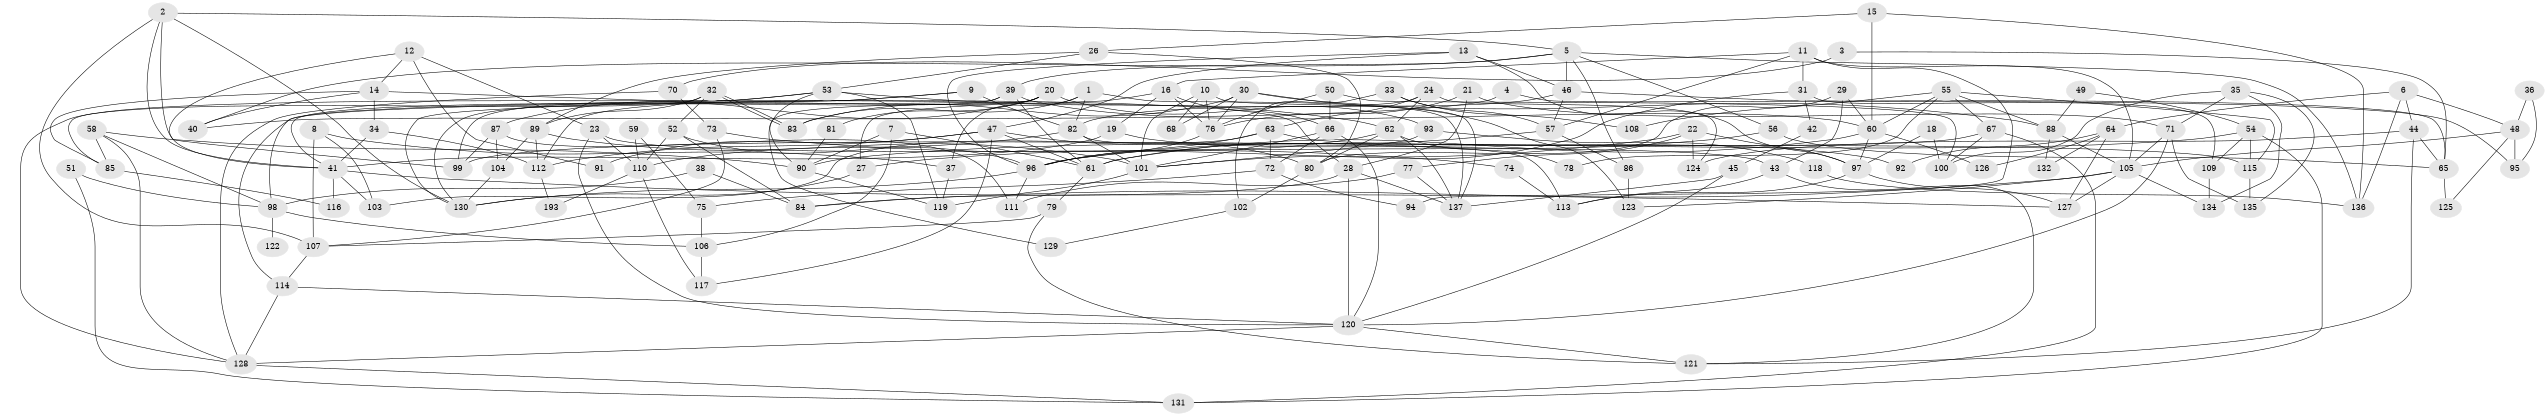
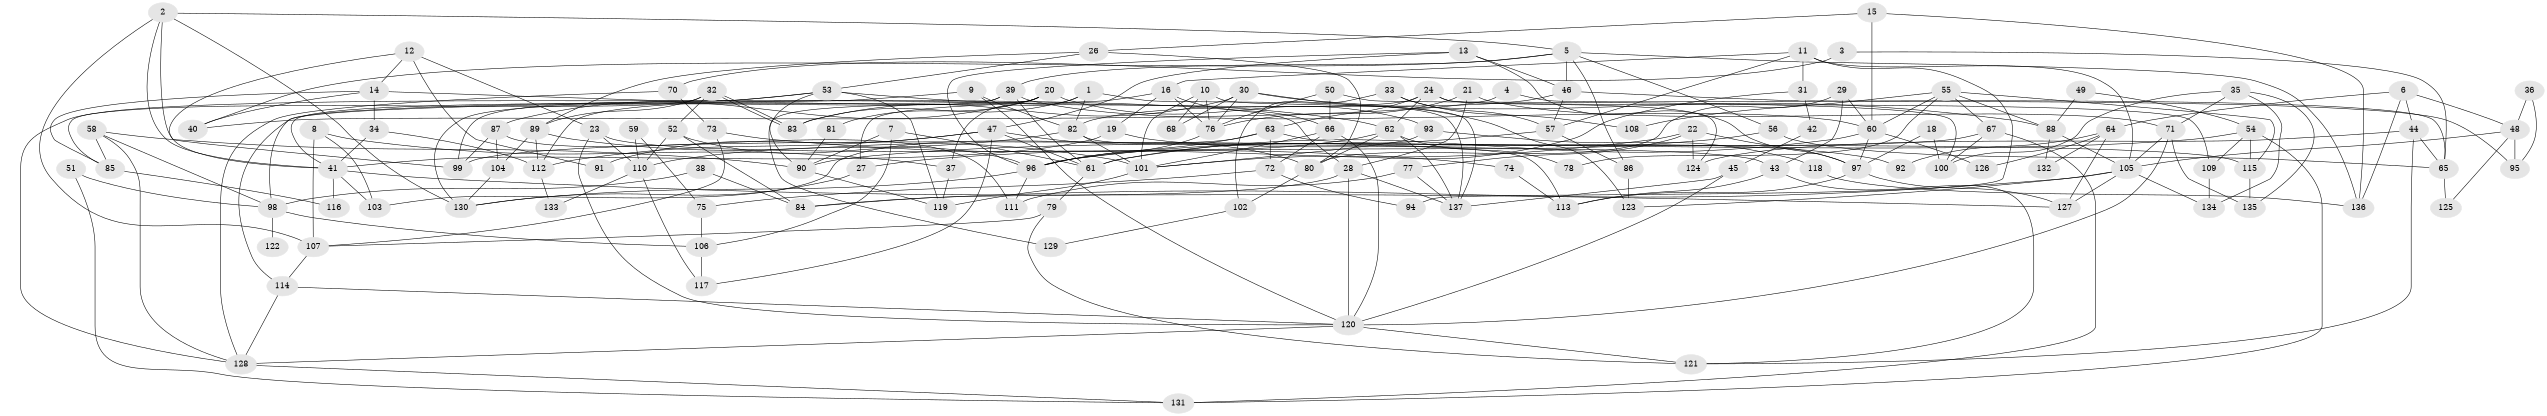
(2032, 103) -> (1937, 106)
(474, 111) -> (1138, 222)
(551, 208) -> (551, 208)
